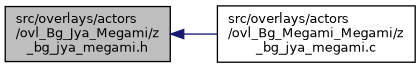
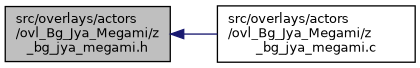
(316, 34) -> (316, 34)
